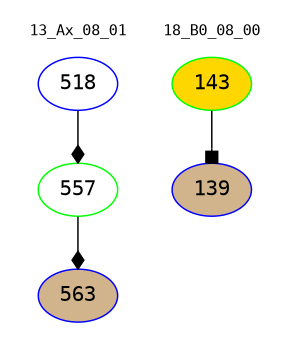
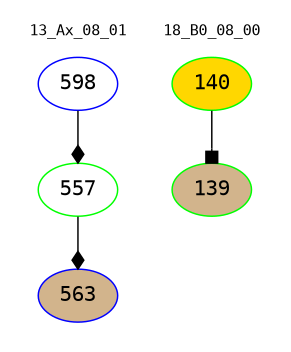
(78, 84) -> (78, 84)
(212, 84) -> (212, 84)
(212, 190) -> (212, 190)
